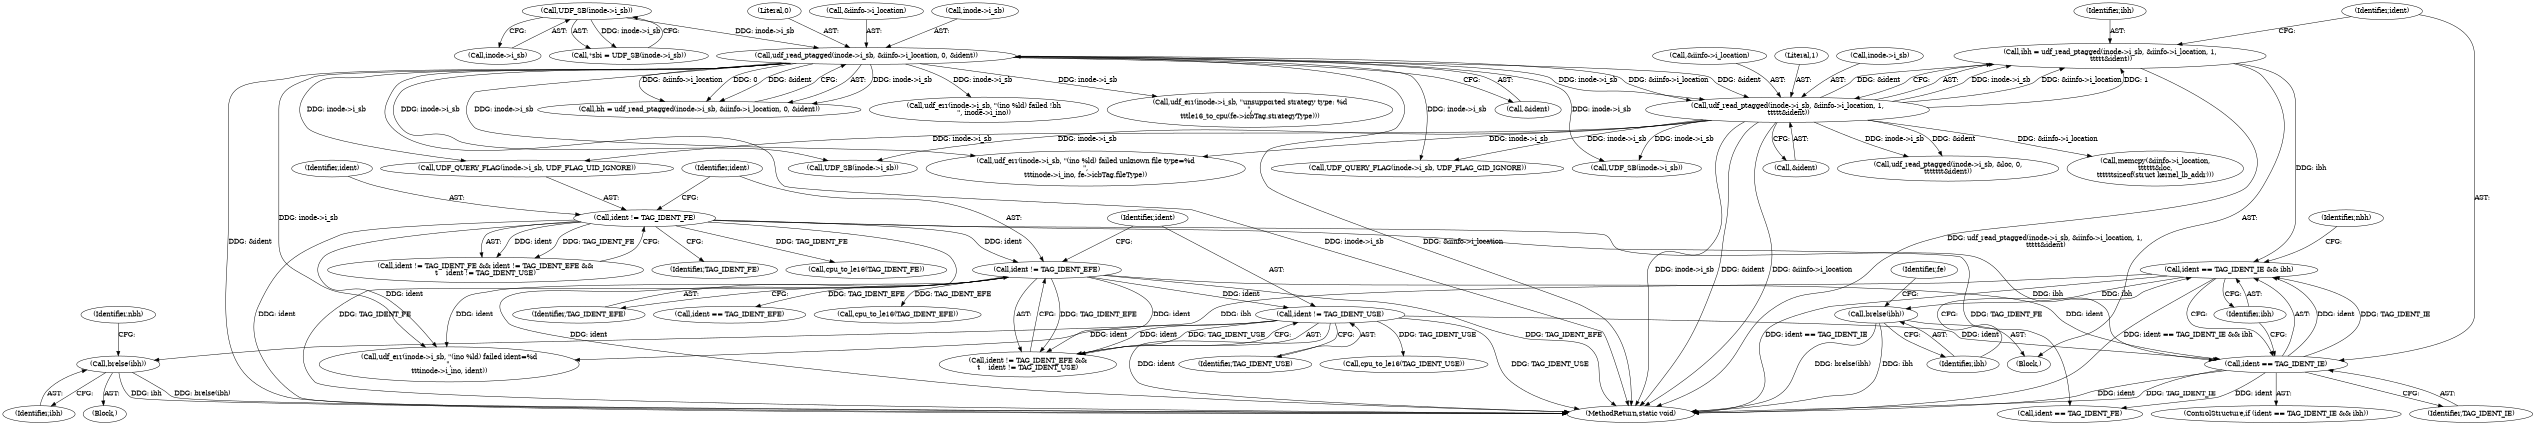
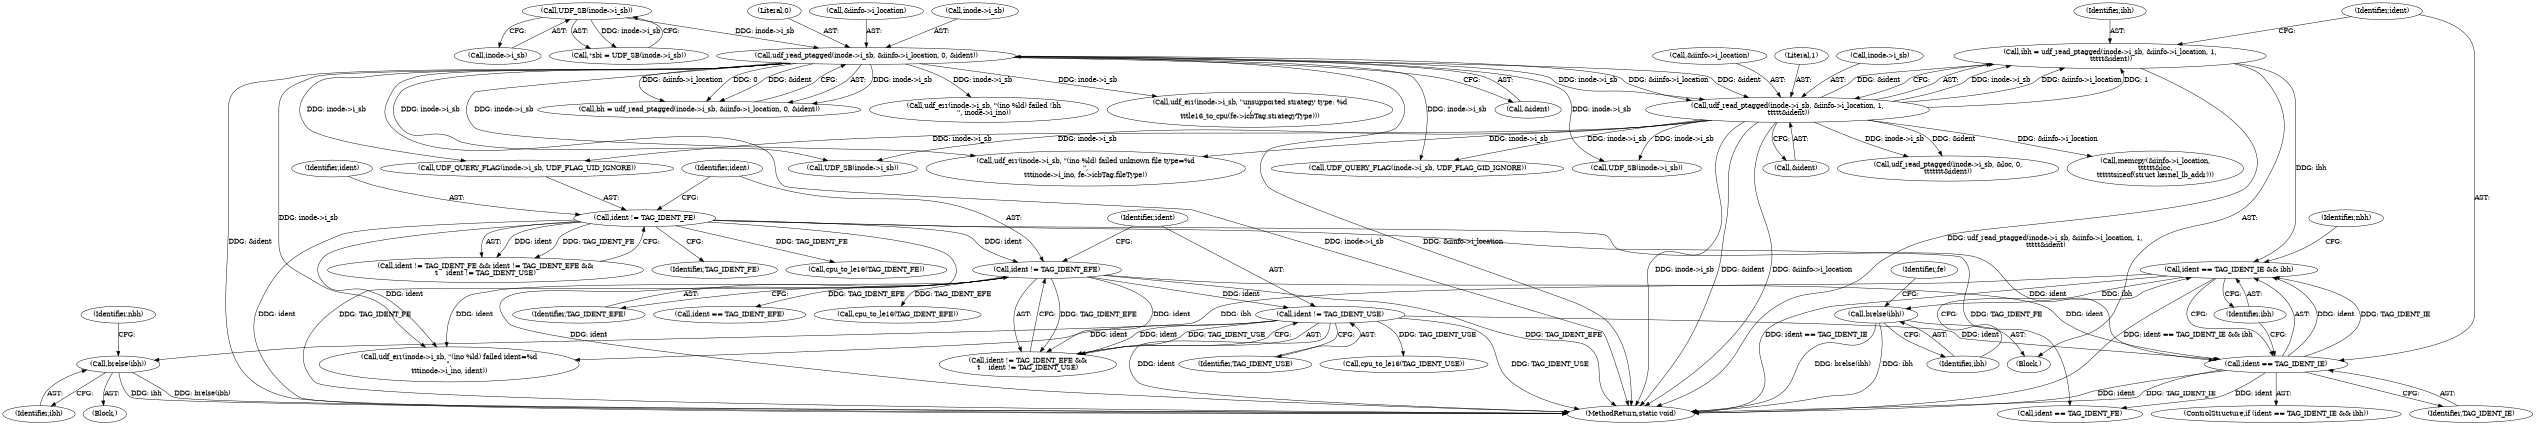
(2048, 294) -> (2048, 294)
